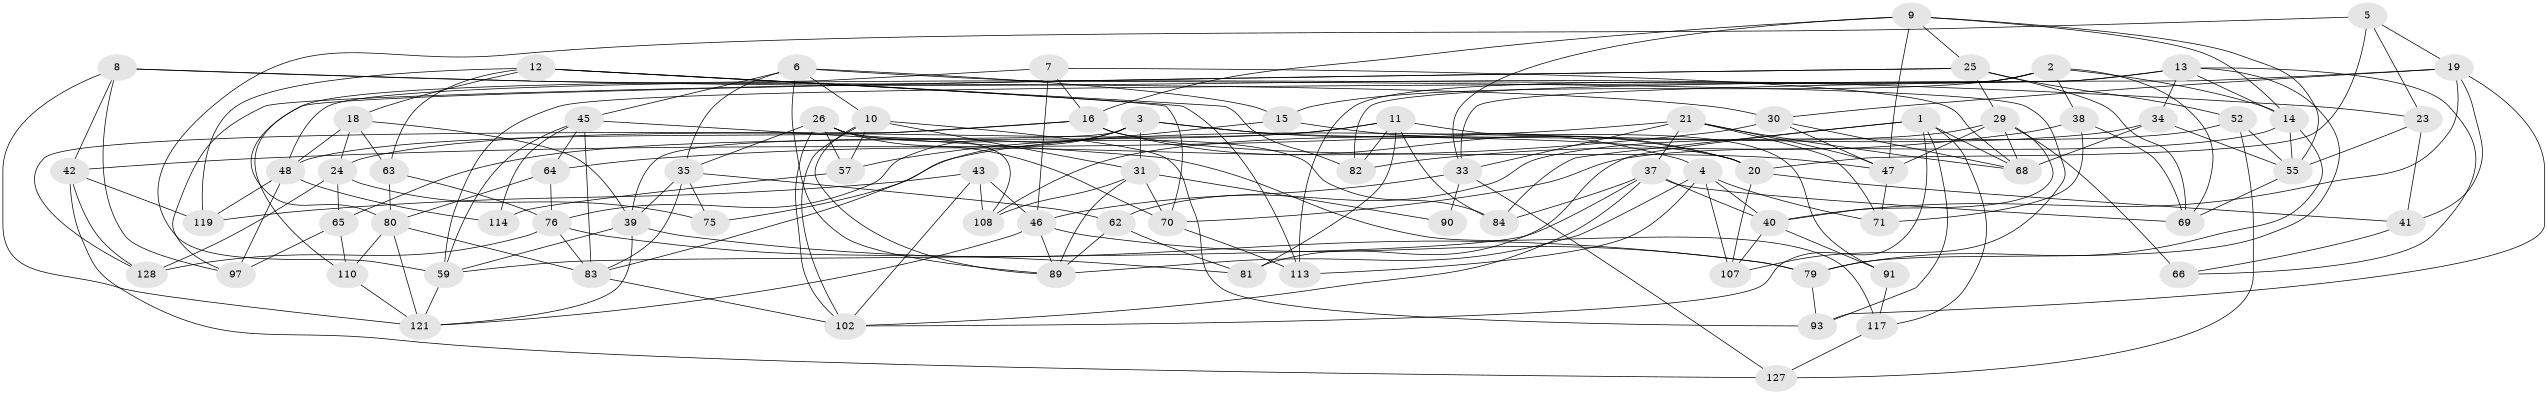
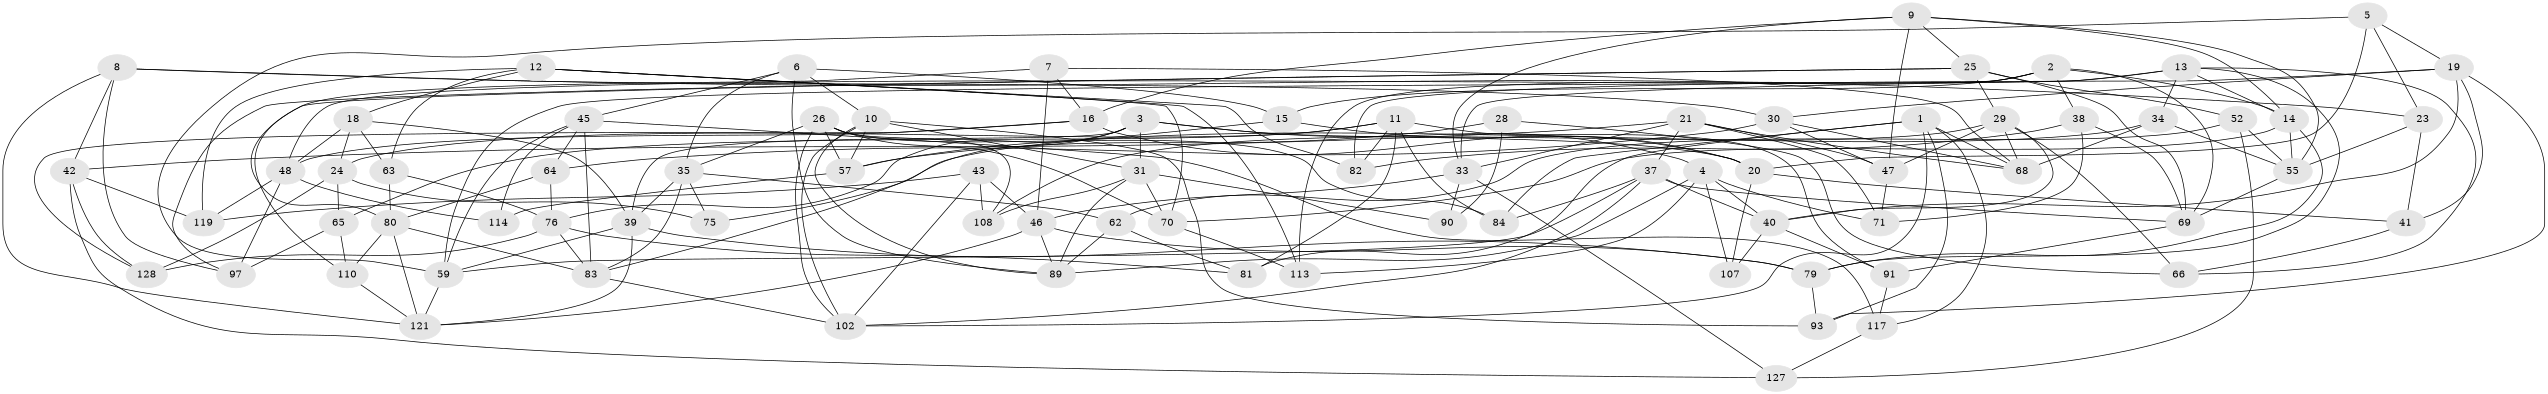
(1922, 95) -> none
none -> (1502, 119)
(1486, 154) -> none
none -> (2037, 249)
